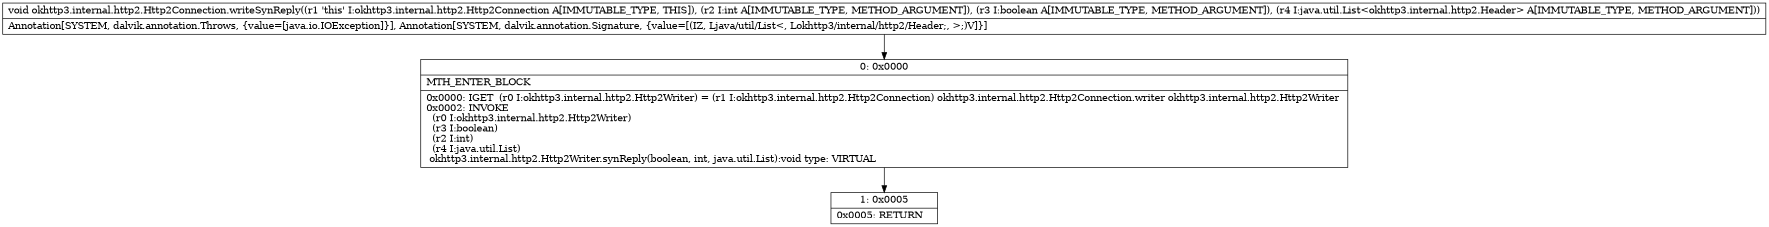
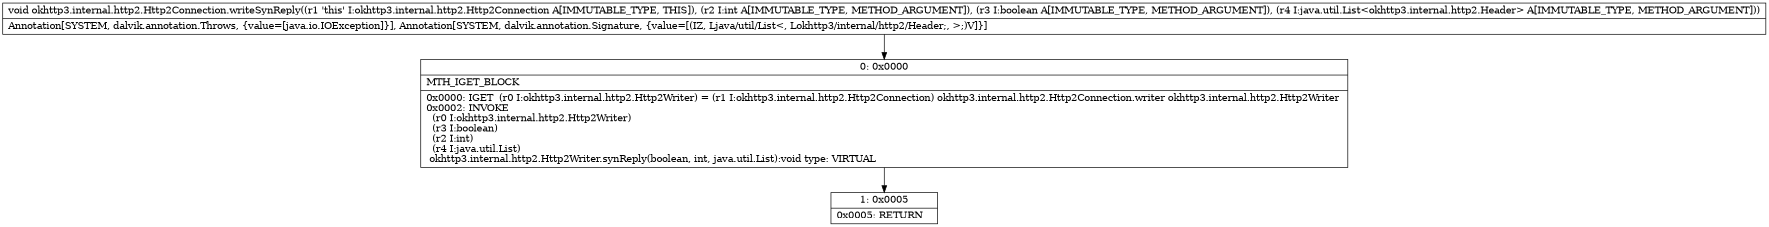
(478, 83) -> (473, 83)
